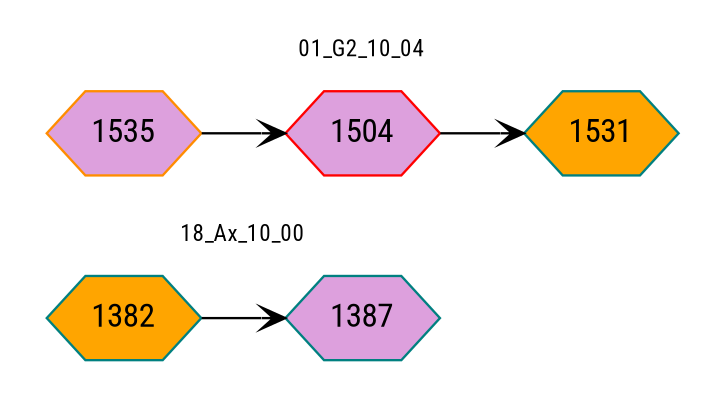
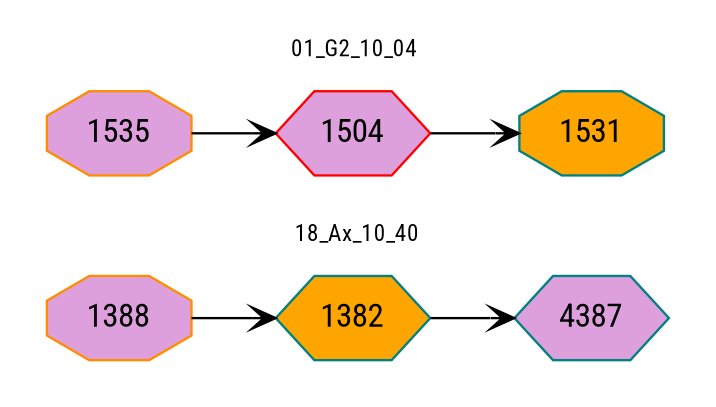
(124, 133) -> (119, 133)
(601, 133) -> (592, 133)
(243, 235) -> (358, 235)
none -> (119, 318)
(363, 318) -> (592, 318)
